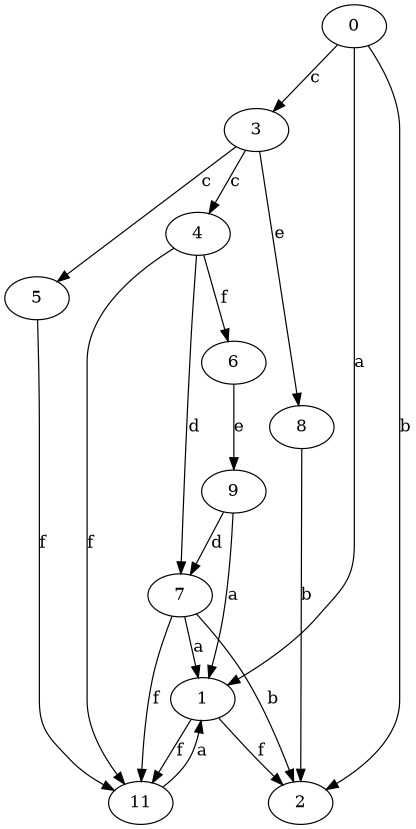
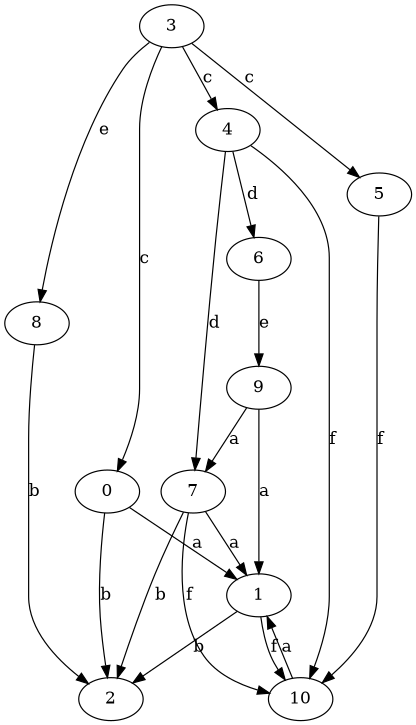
(310, 74) -> (140, 253)
(224, 298) -> (253, 194)
(217, 543) -> (234, 440)
(261, 751) -> (199, 647)
(141, 803) -> (301, 699)
